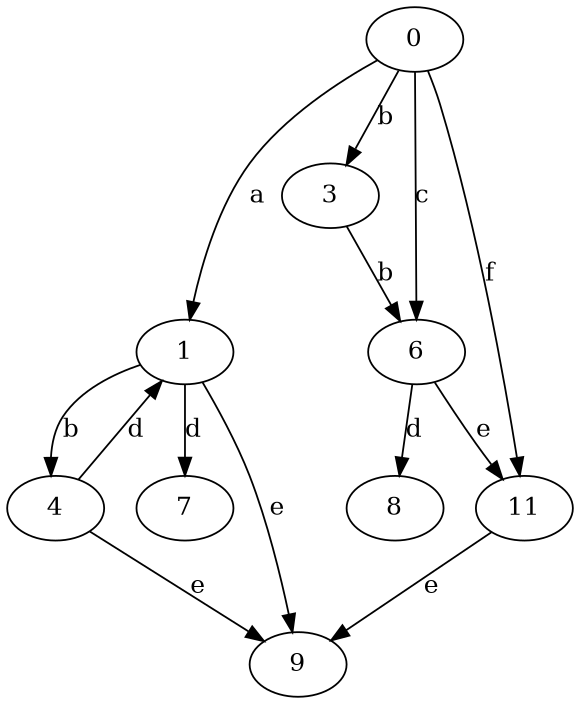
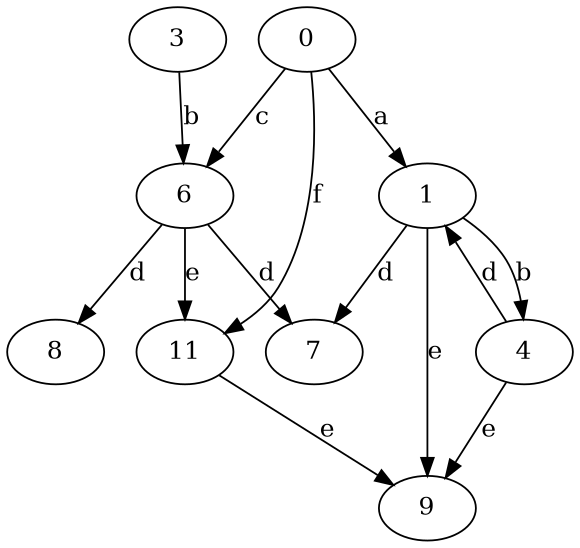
(377, 110) -> none
none -> (244, 267)
